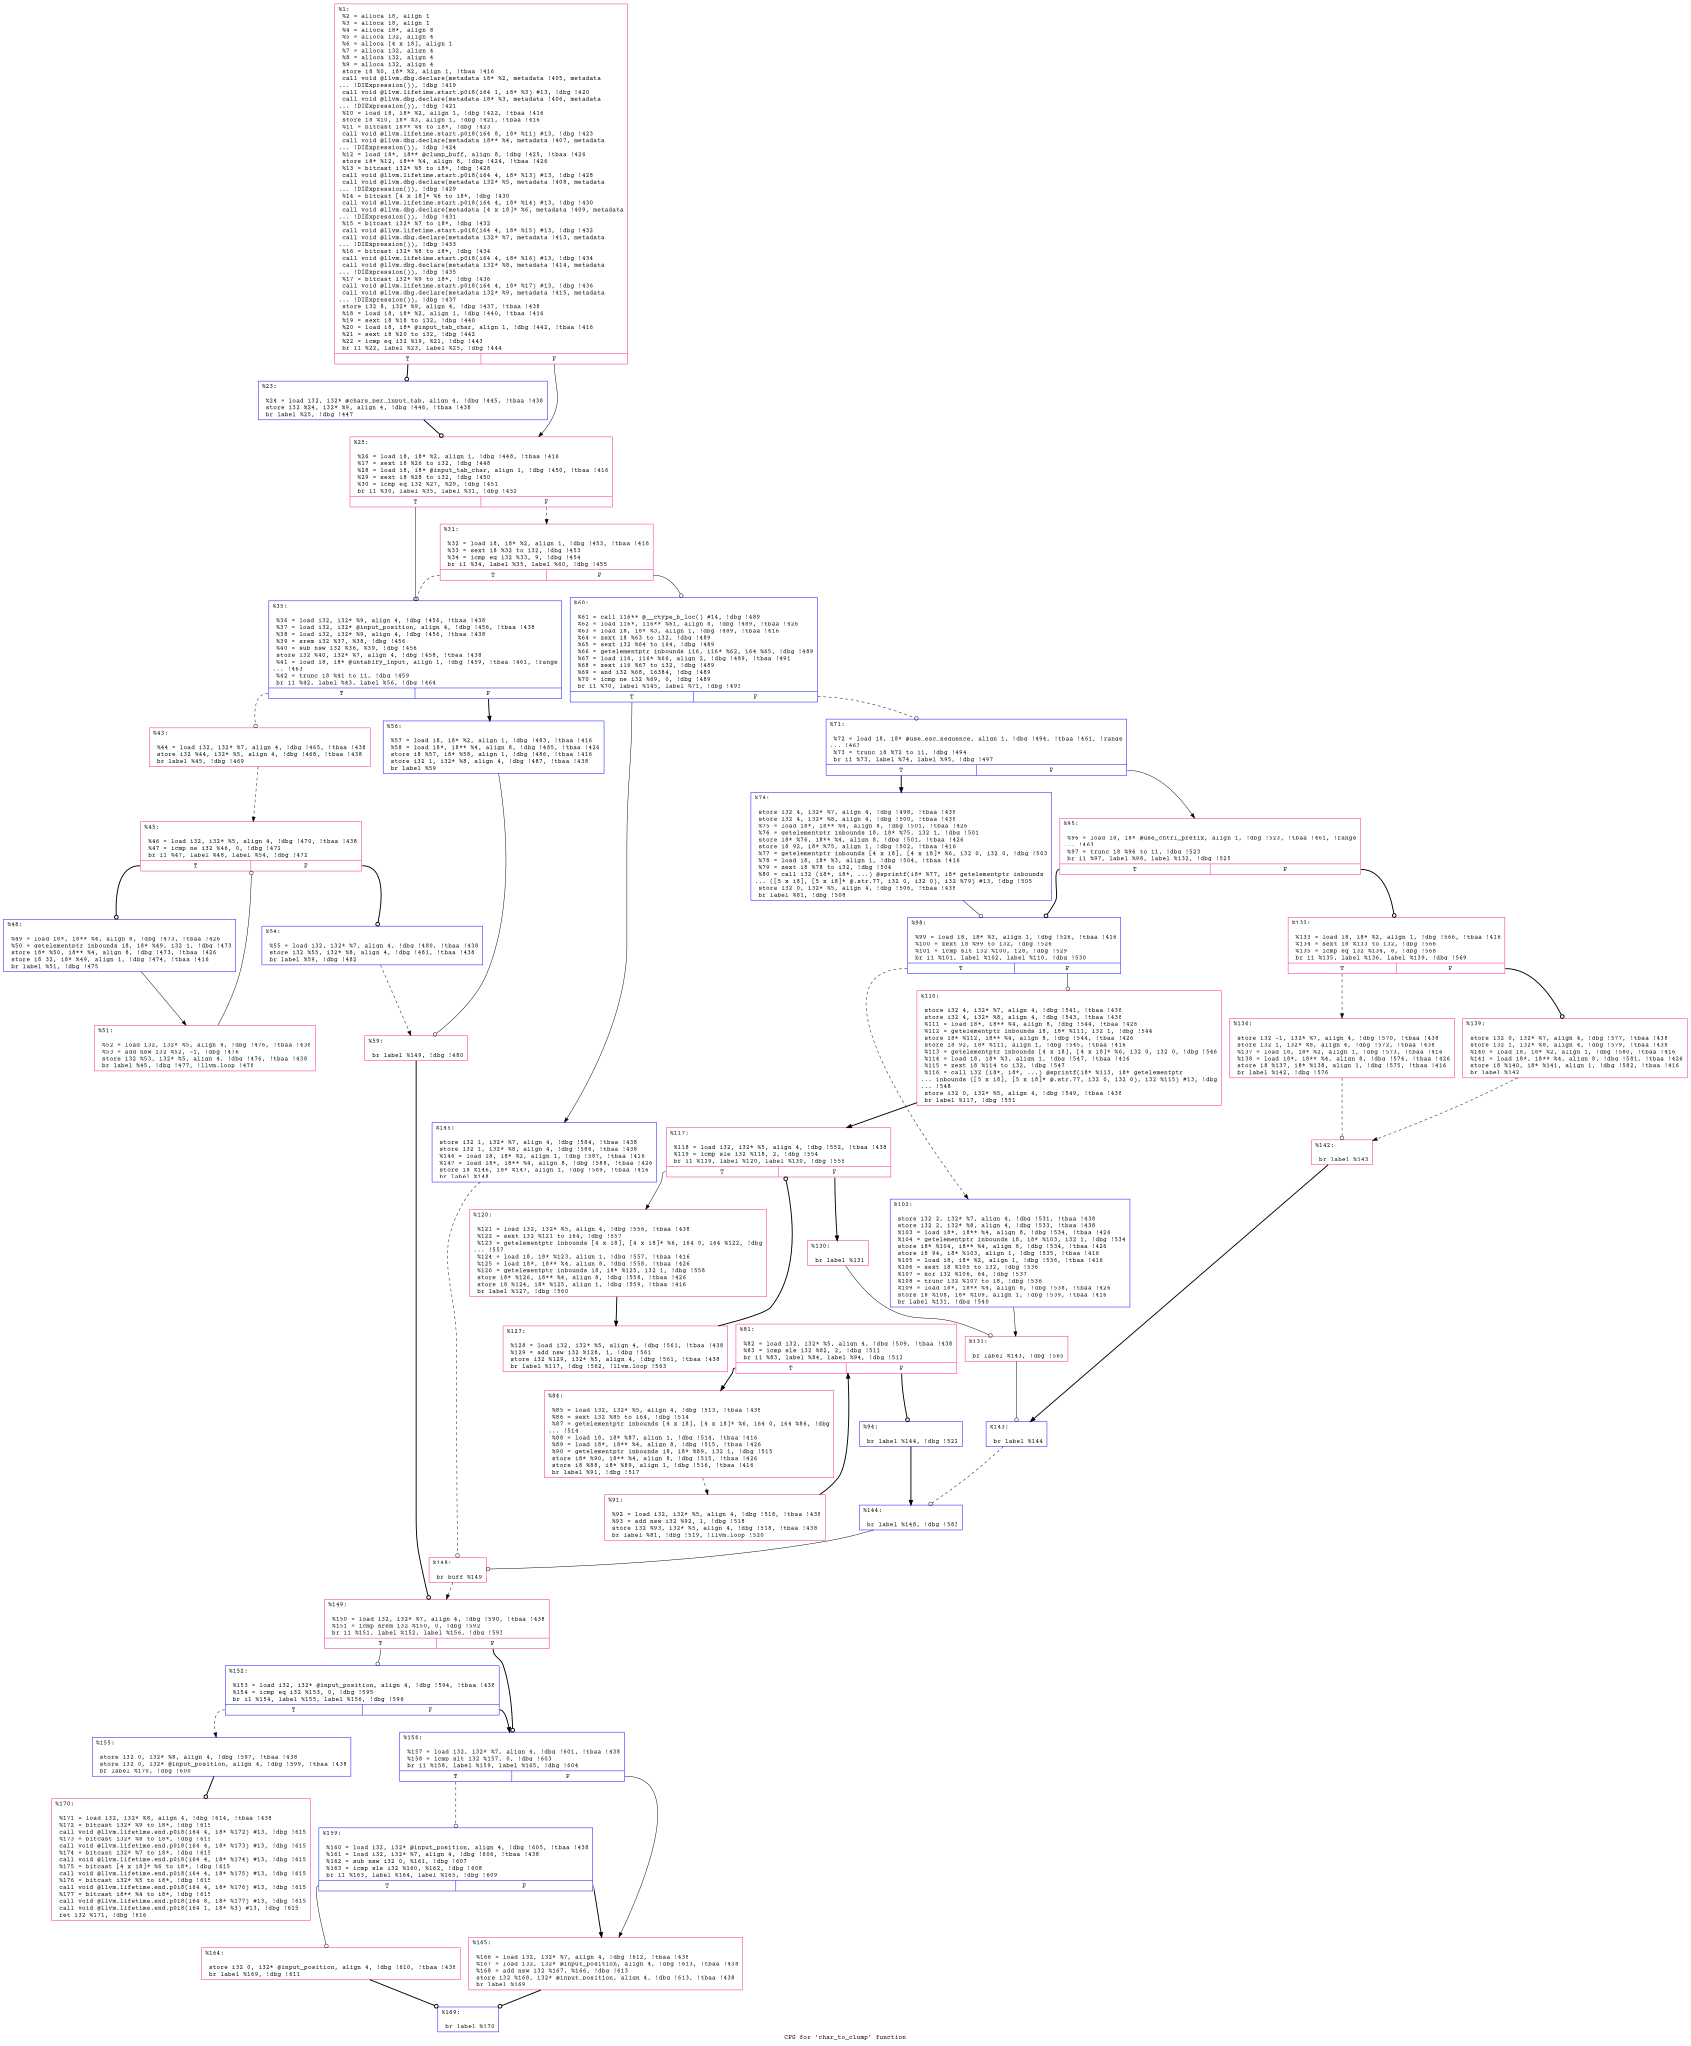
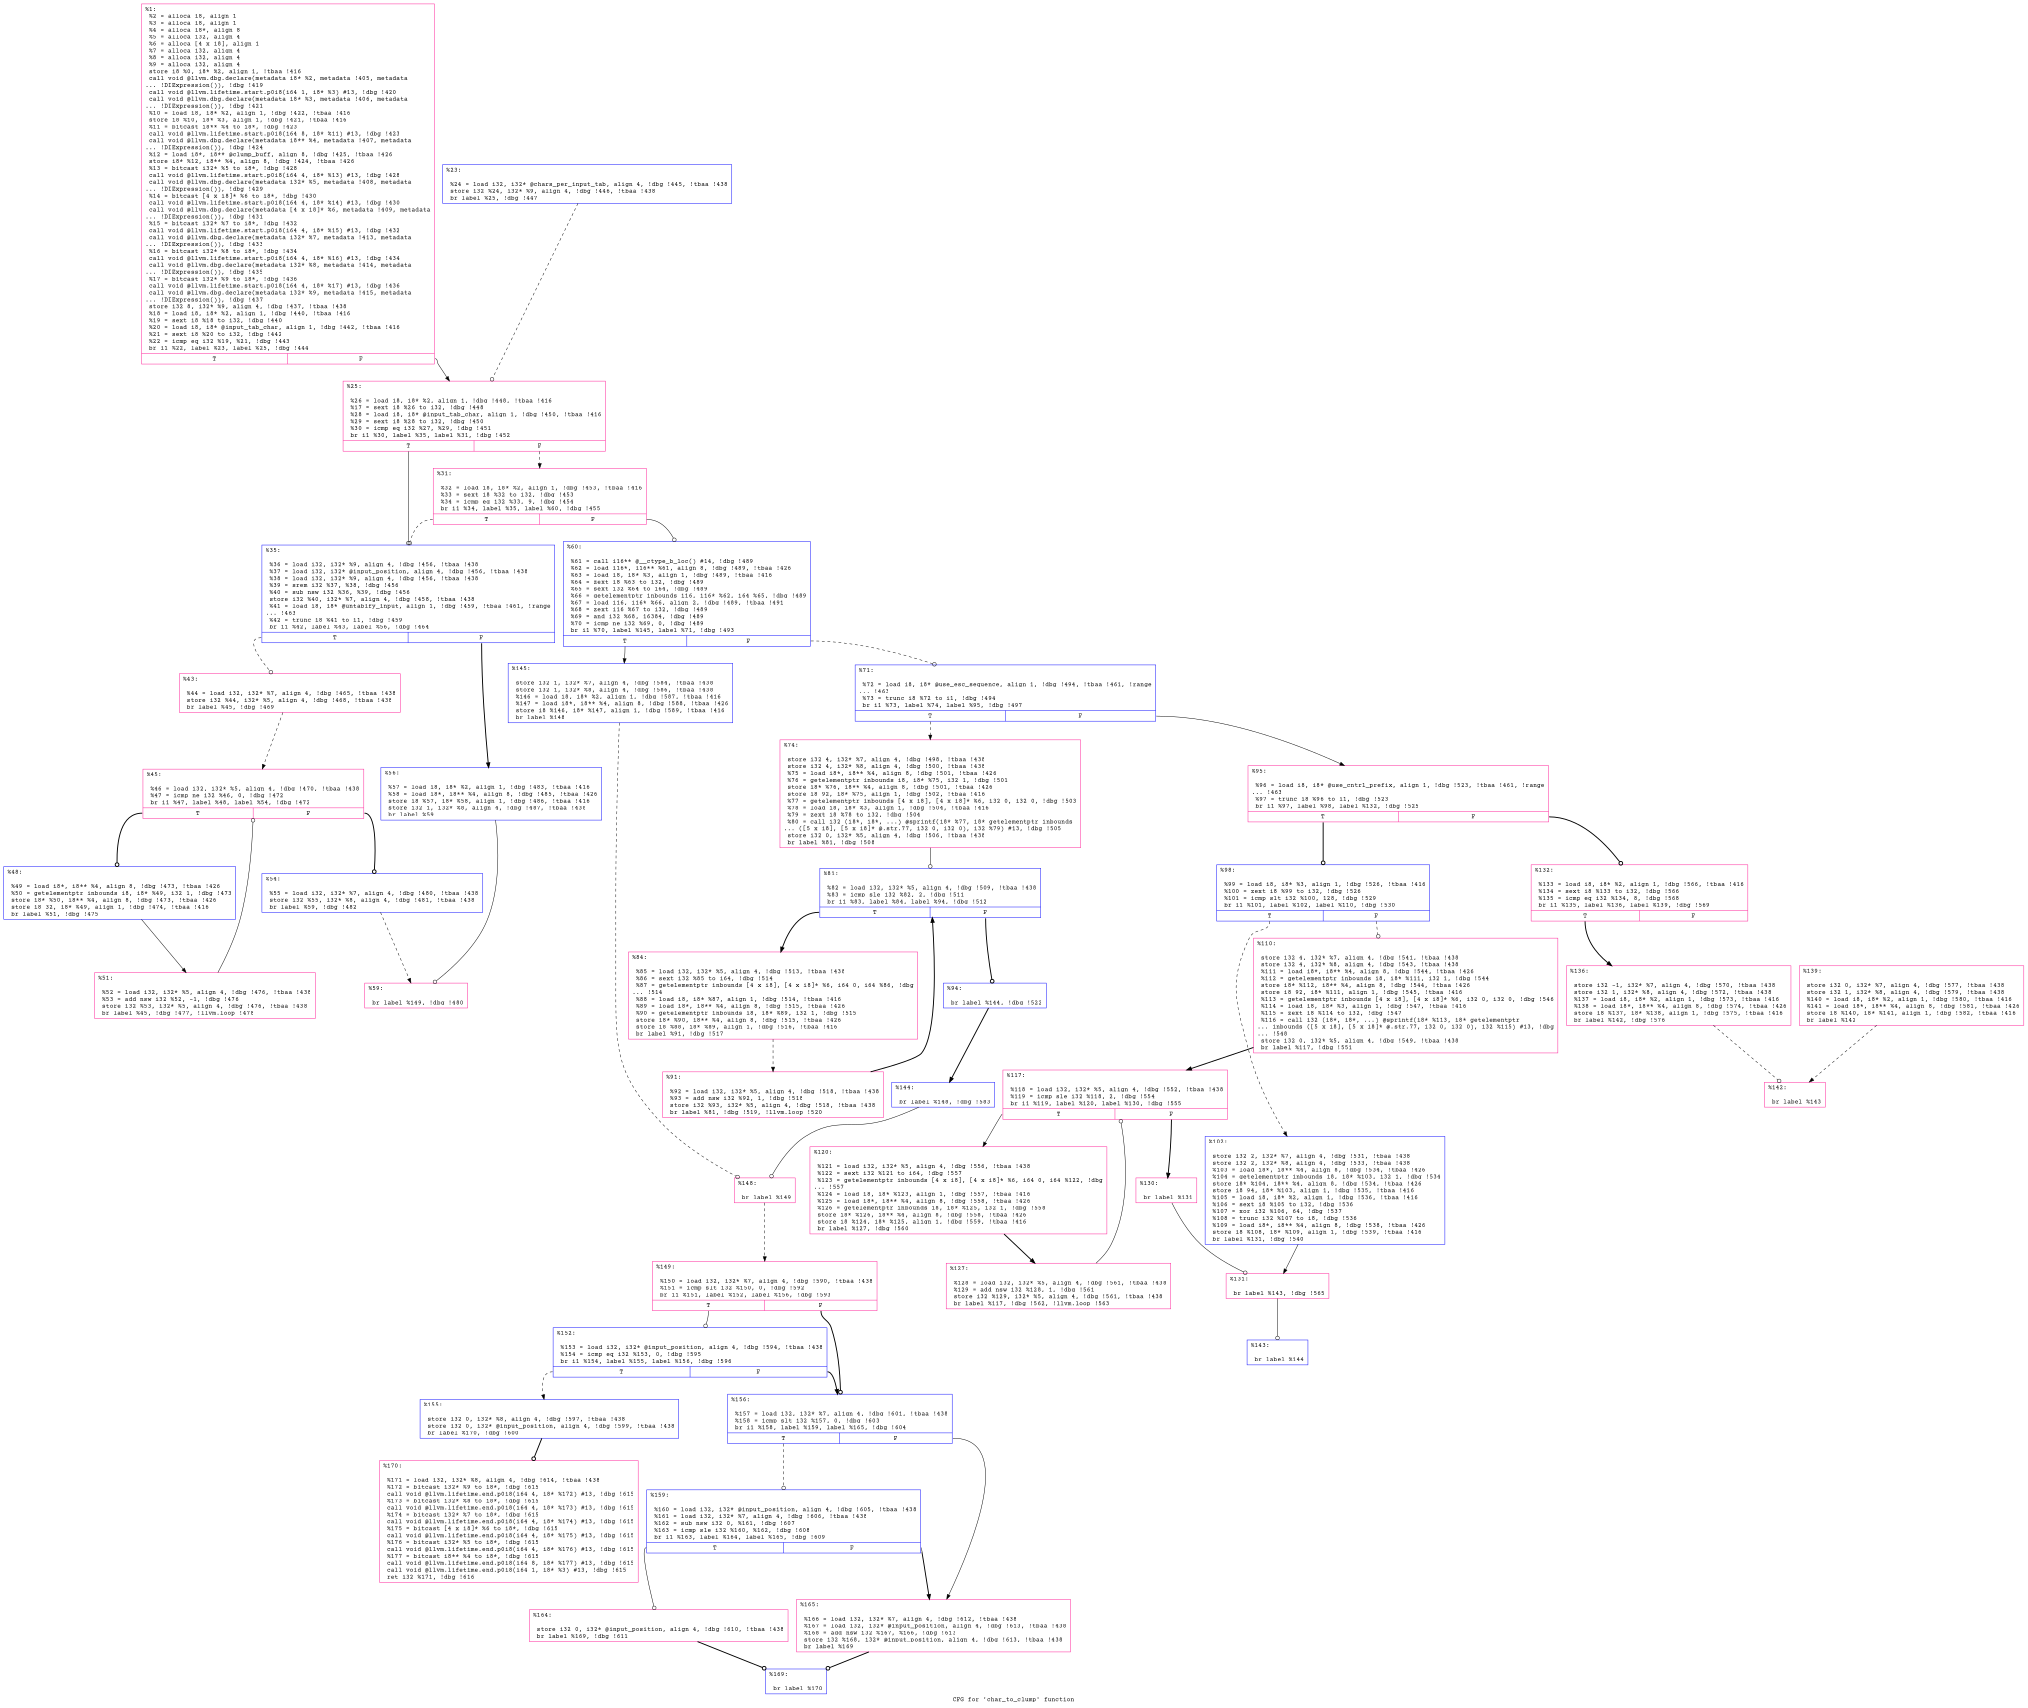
(408, 371) -> none
(432, 427) -> (535, 290)
(901, 782) -> (930, 728)
(901, 846) -> (930, 794)
(971, 908) -> (930, 856)
(1068, 980) -> (1377, 928)
(1539, 984) -> none
(1342, 994) -> (1592, 945)
(787, 1274) -> (1124, 1197)
(1181, 1292) -> none
(416, 1329) -> none
(846, 1349) -> (930, 893)
(969, 1476) -> none
(458, 1577) -> (765, 1197)
(405, 1626) -> (730, 1288)
